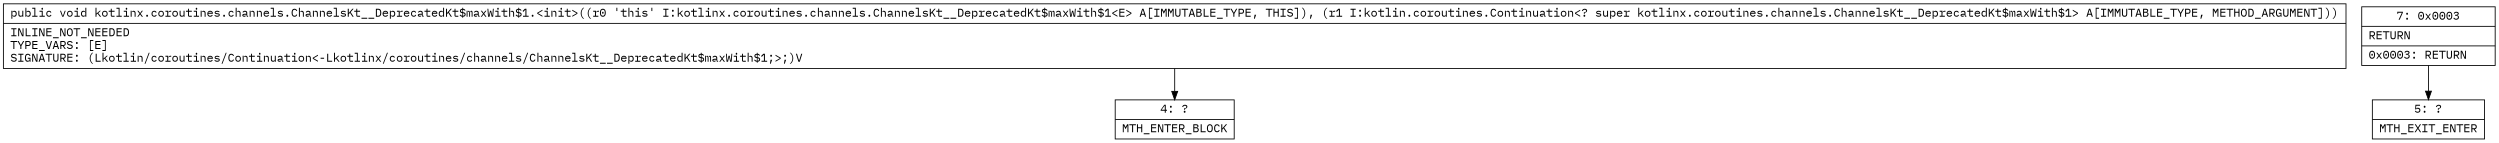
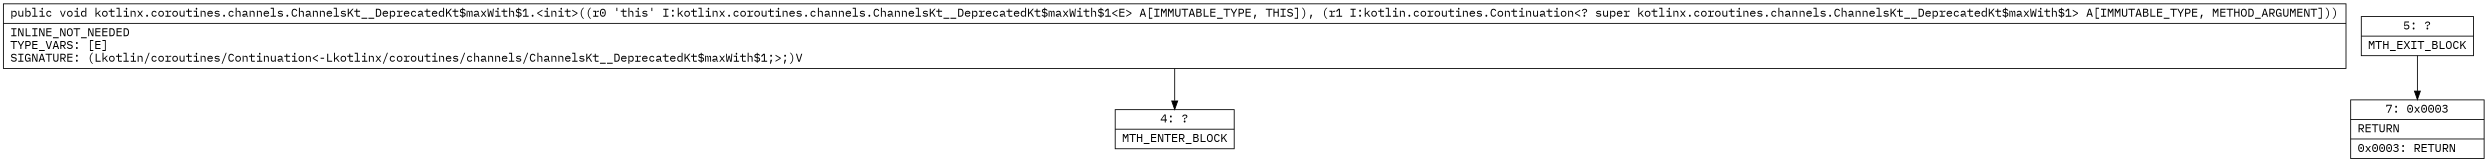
(2428, 78) -> (2417, 73)
(2428, 129) -> (2417, 45)
